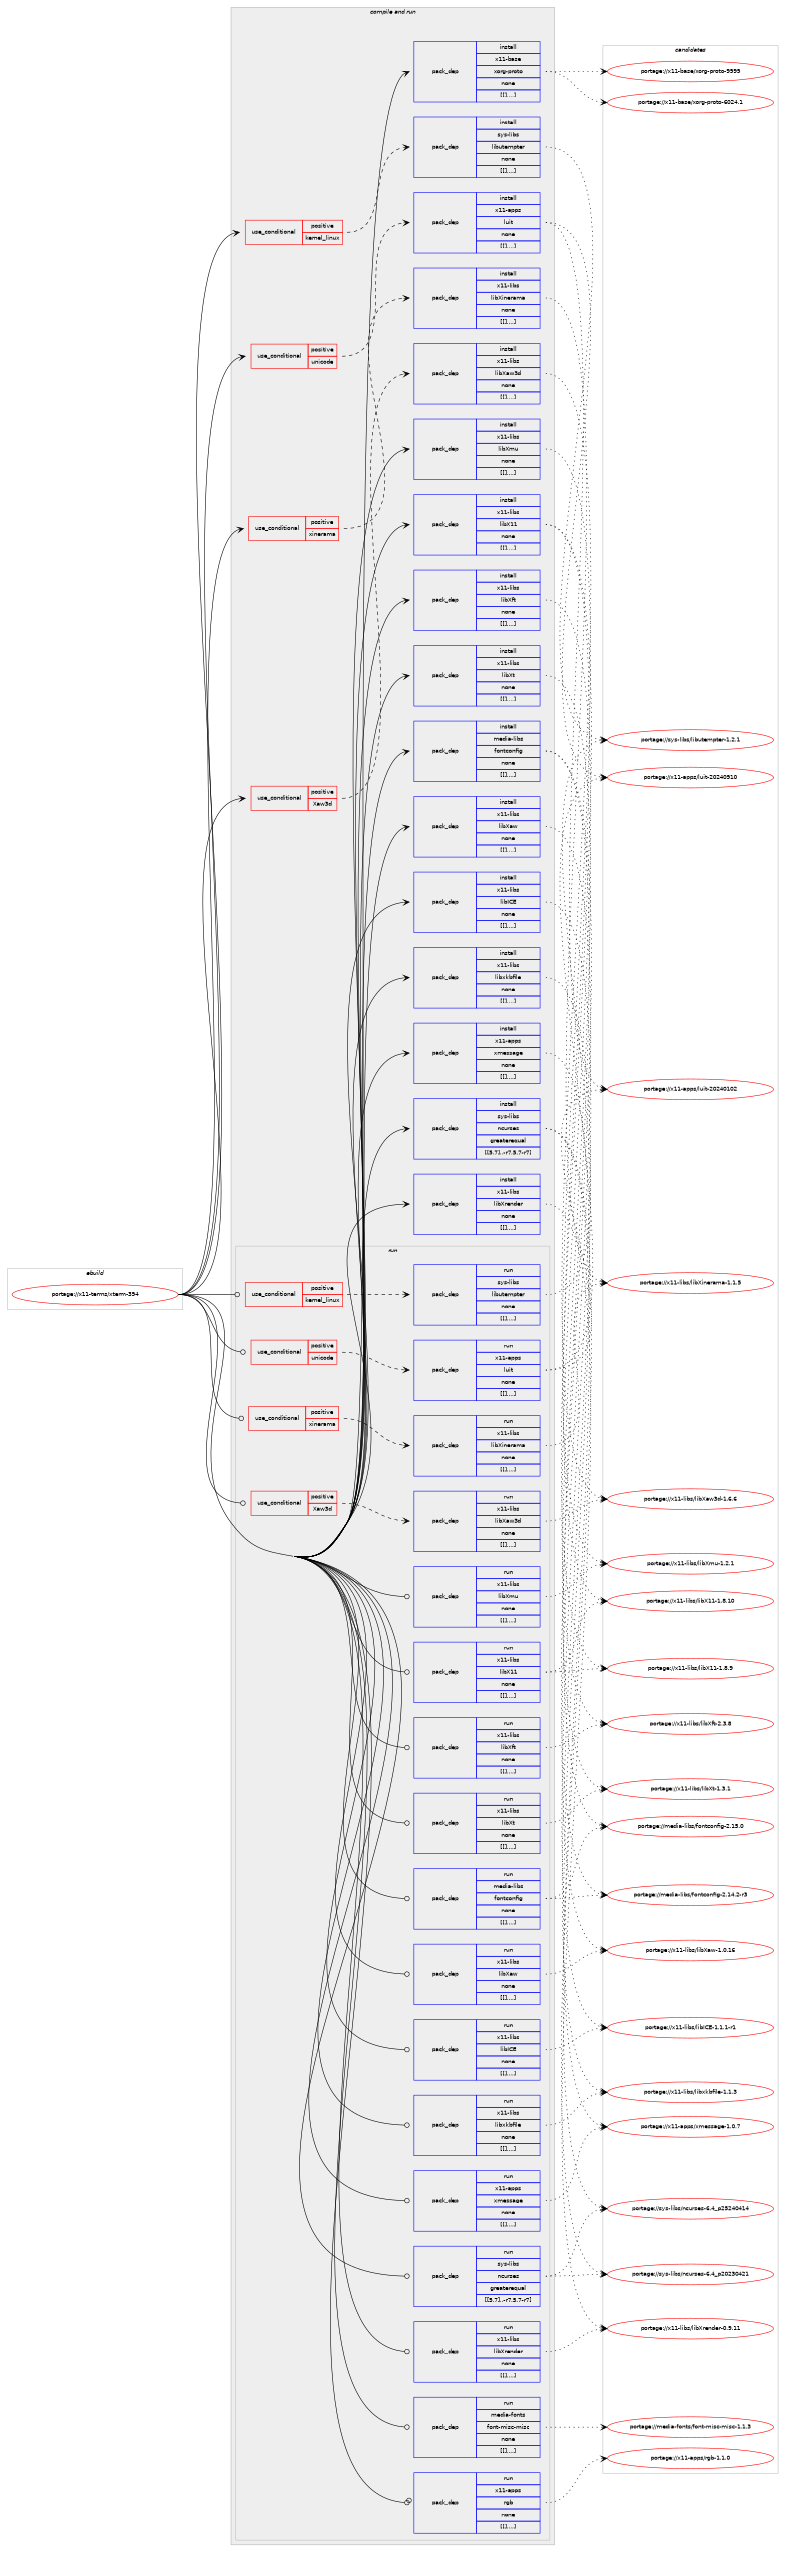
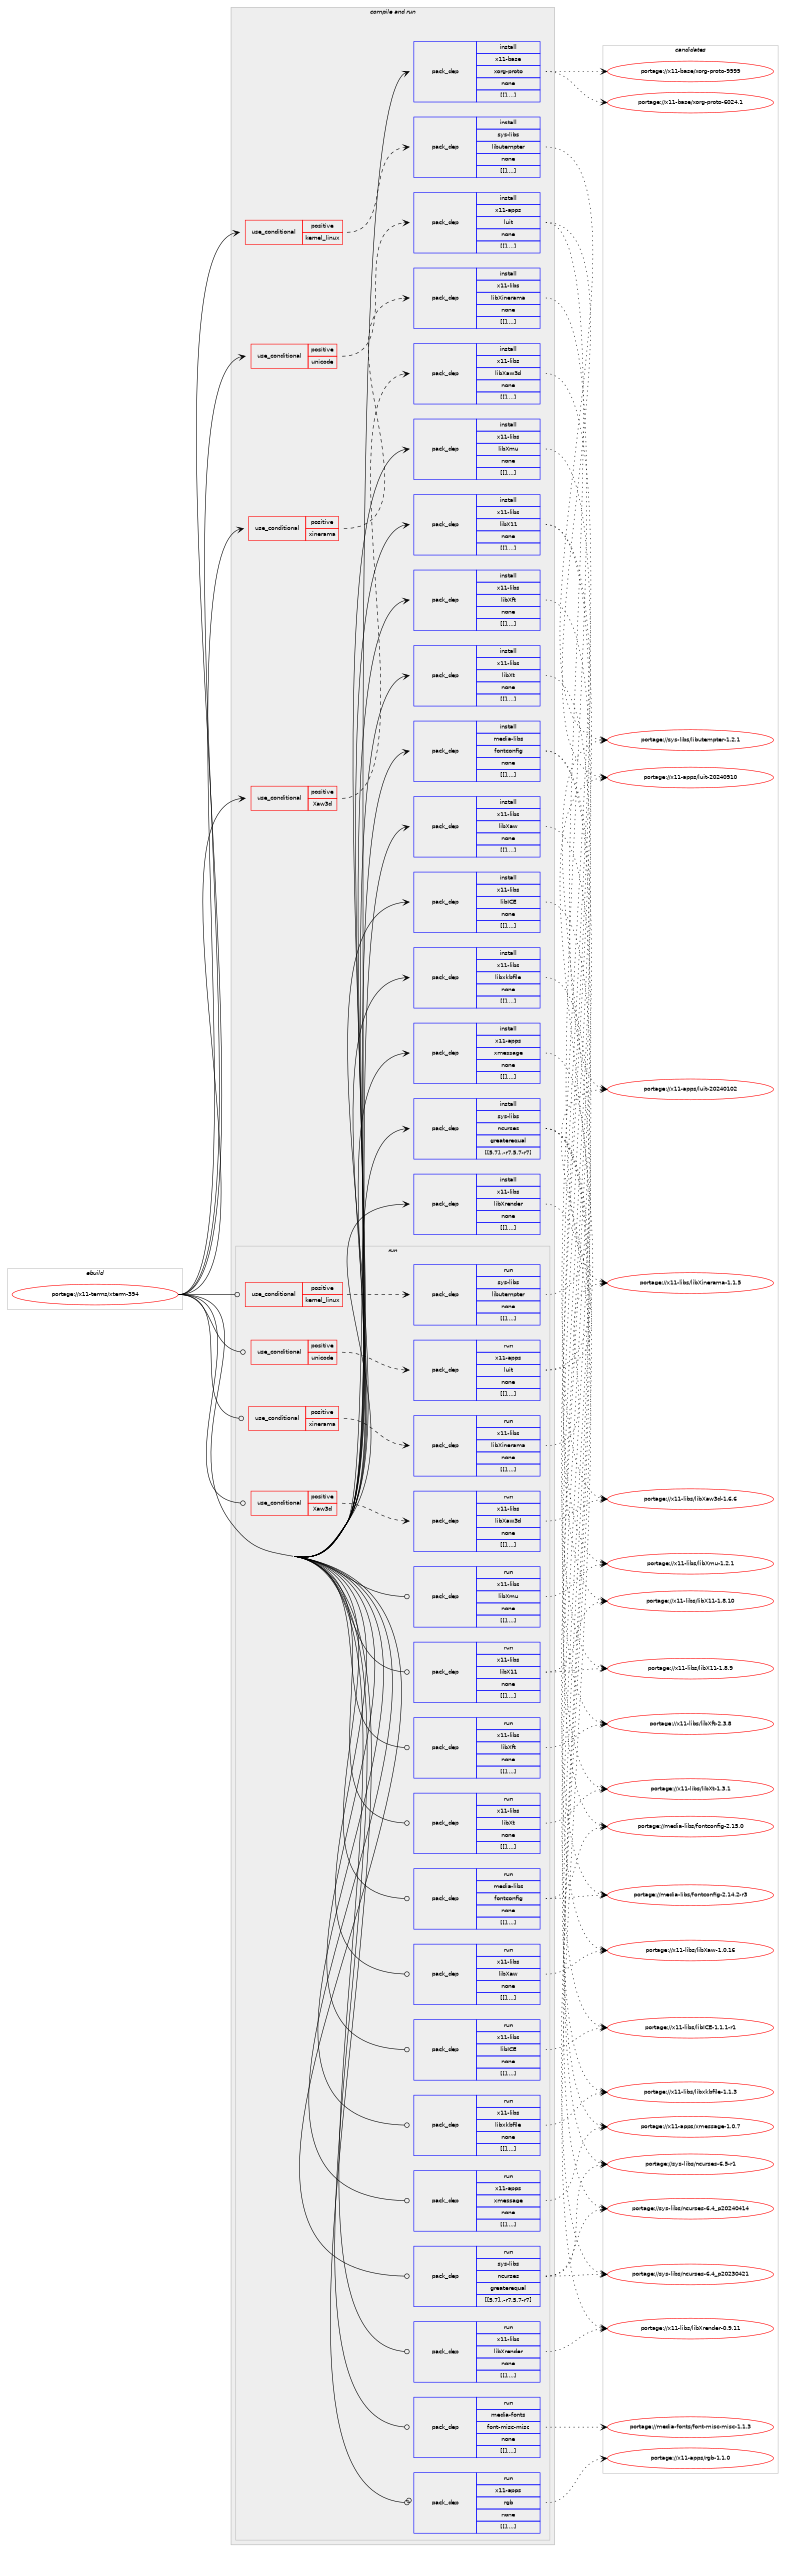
none -> (691, 2164)
(691, 2209) -> (691, 2209)
